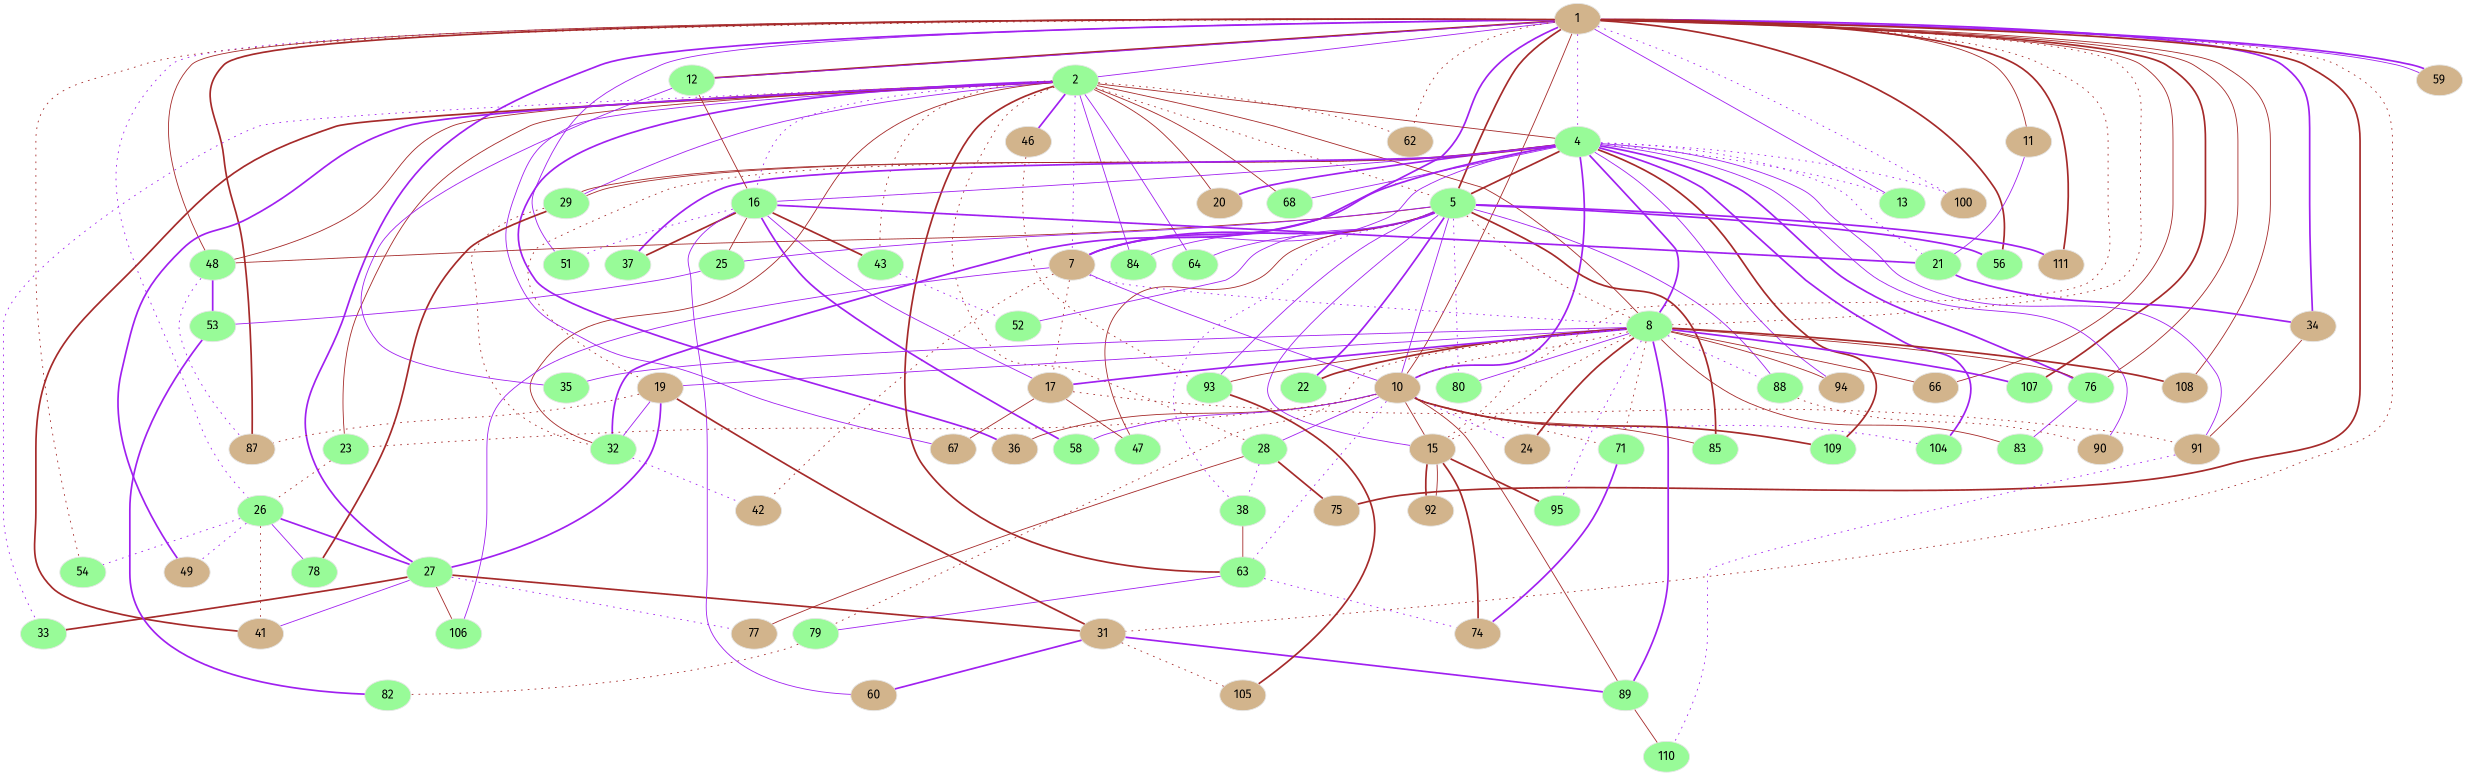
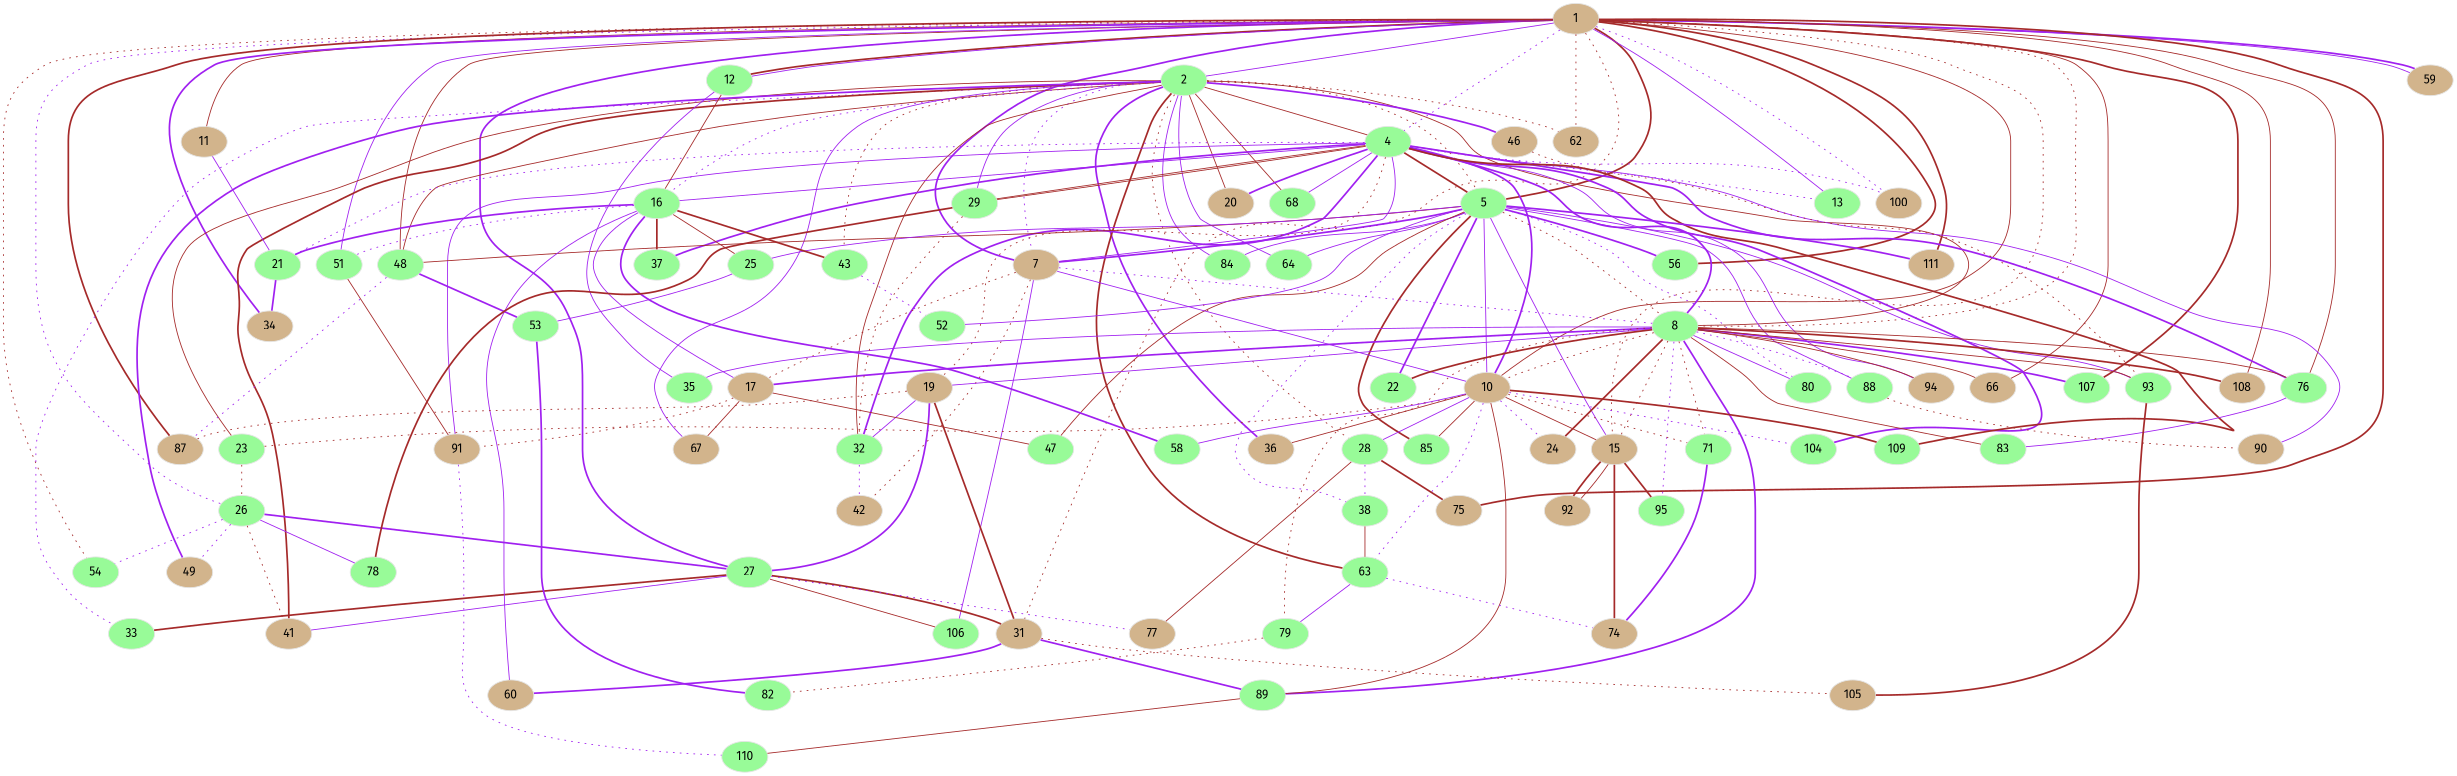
(2257, 389) -> (398, 357)
